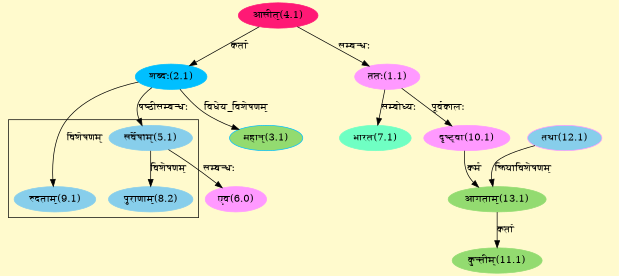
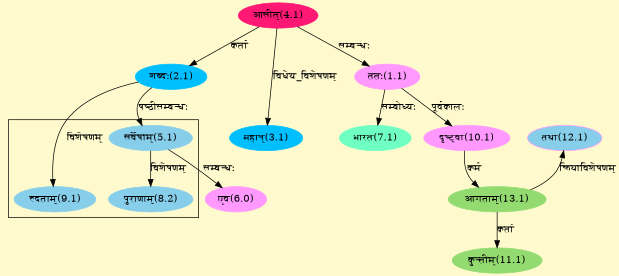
(203, 112) -> (273, 73)
(266, 138) -> (266, 138)
(506, 156) -> (550, 178)
